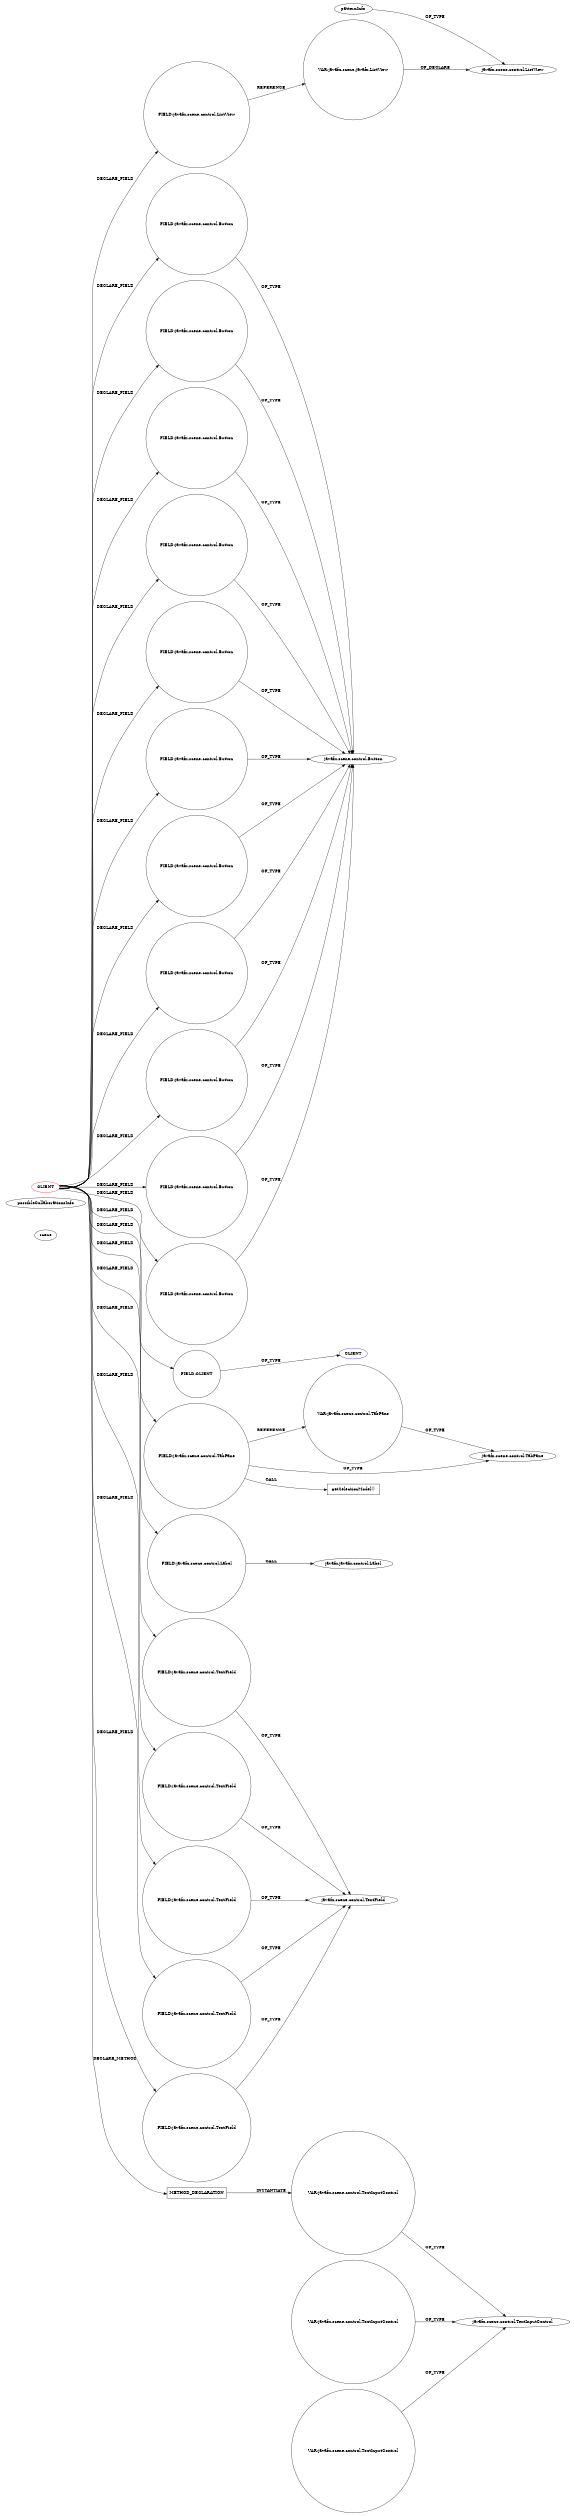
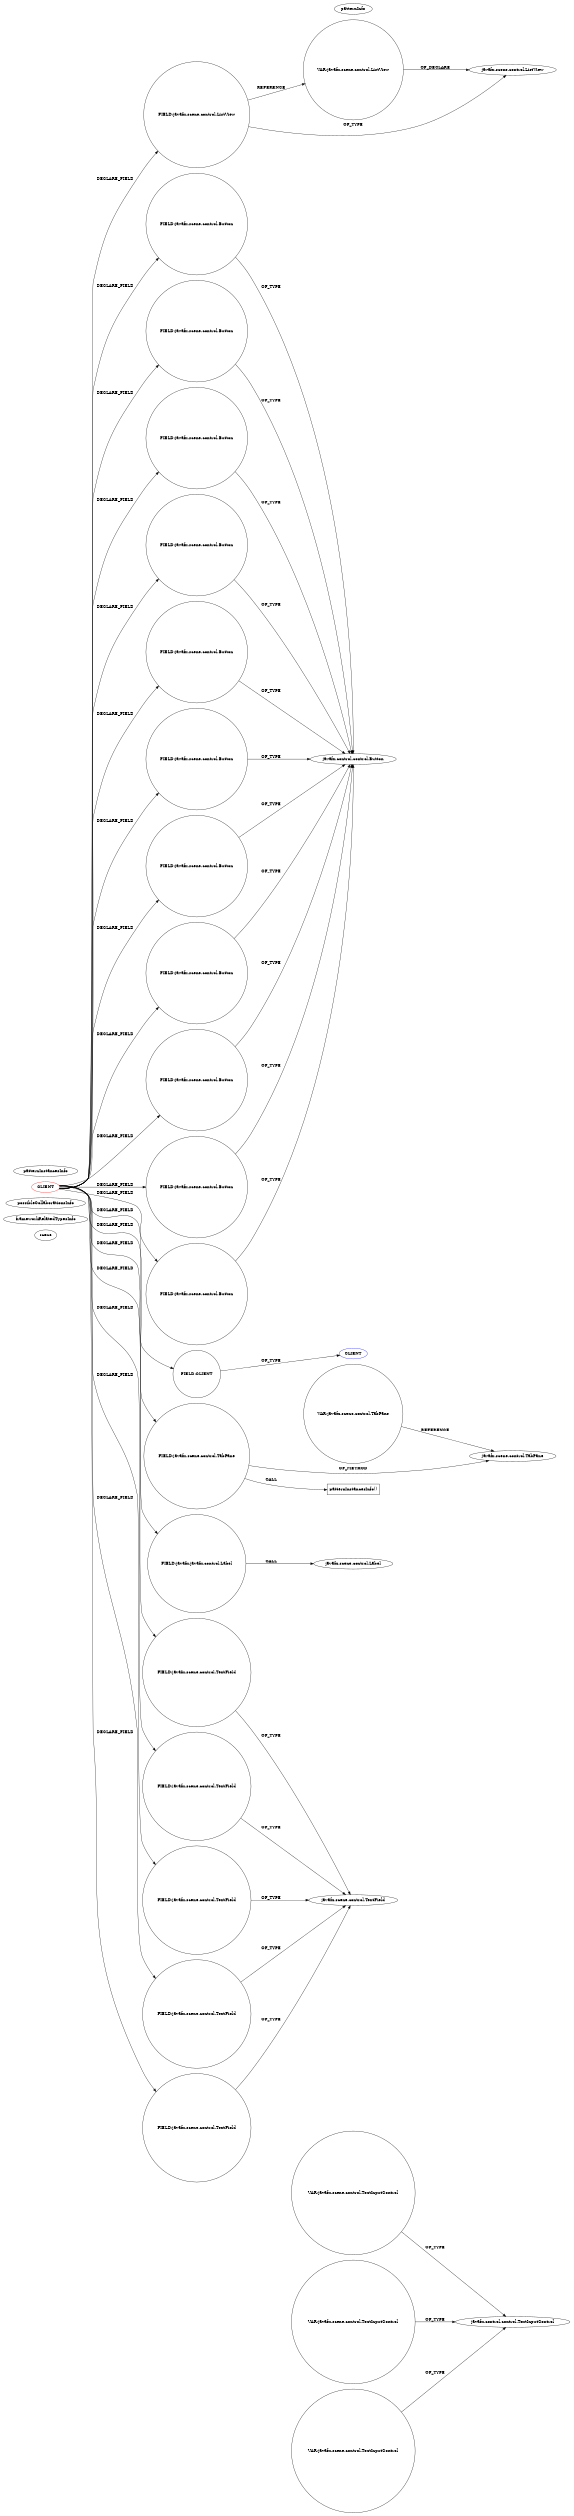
(441, 27) -> (383, 133)
(353, 70) -> (353, 70)
(353, 759) -> (353, 759)
none -> (46, 1171)
none -> (46, 1219)
(435, 1430) -> (435, 1430)
(275, 1435) -> none
(353, 1468) -> (353, 1468)
(353, 1489) -> (353, 1489)
(197, 1564) -> (197, 1564)
(353, 1564) -> (353, 1564)
(197, 2193) -> none
(513, 2322) -> (513, 2322)
